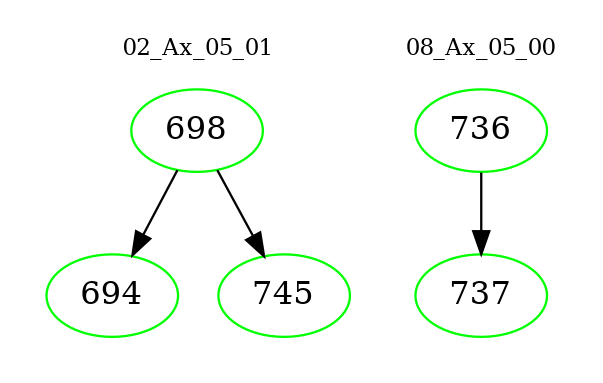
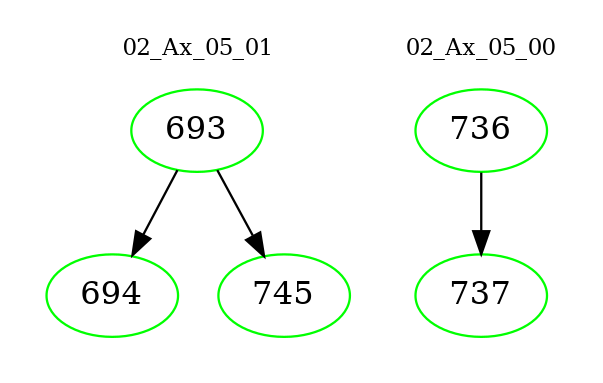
(481, 49) -> (481, 49)
(197, 131) -> (197, 131)
